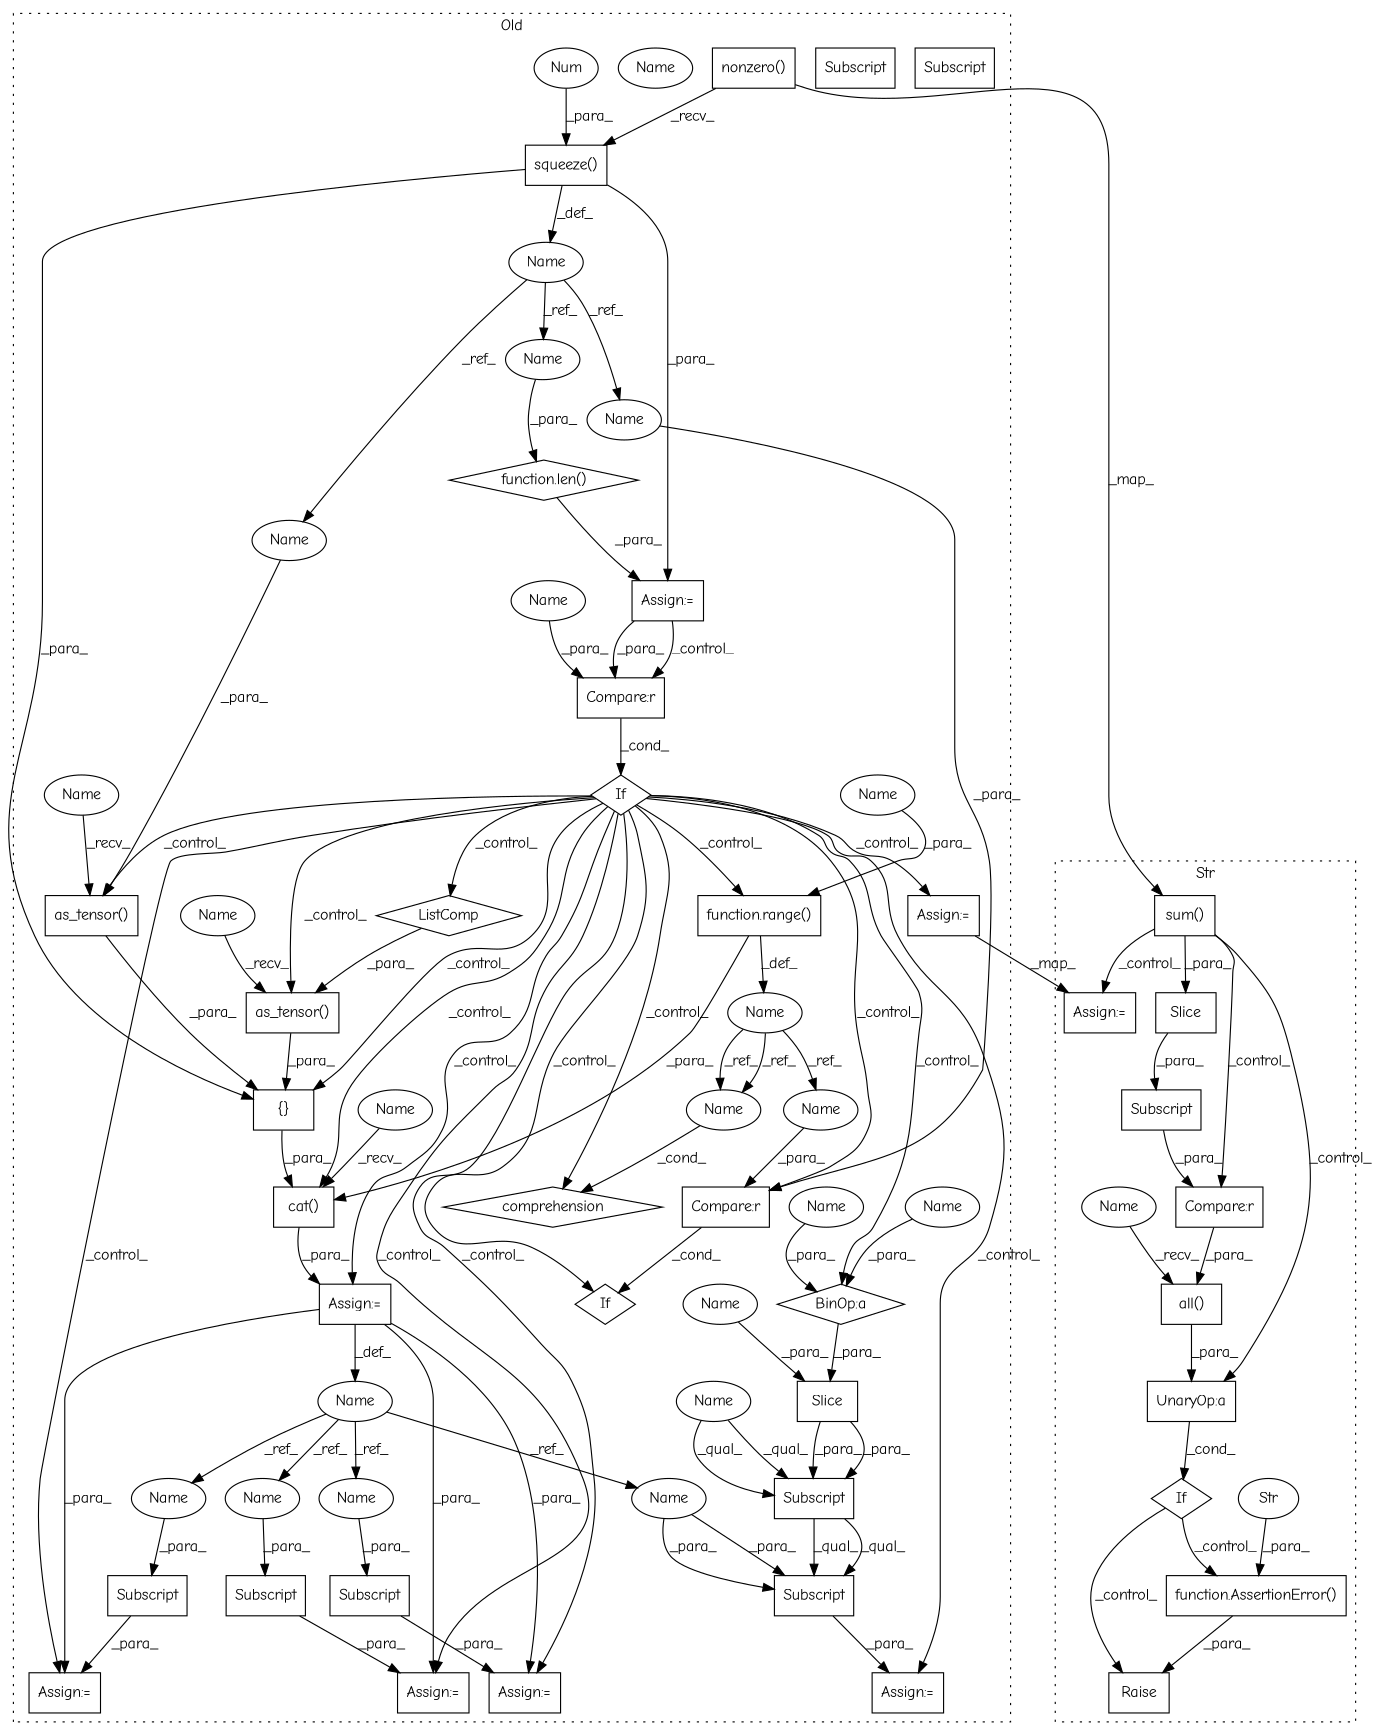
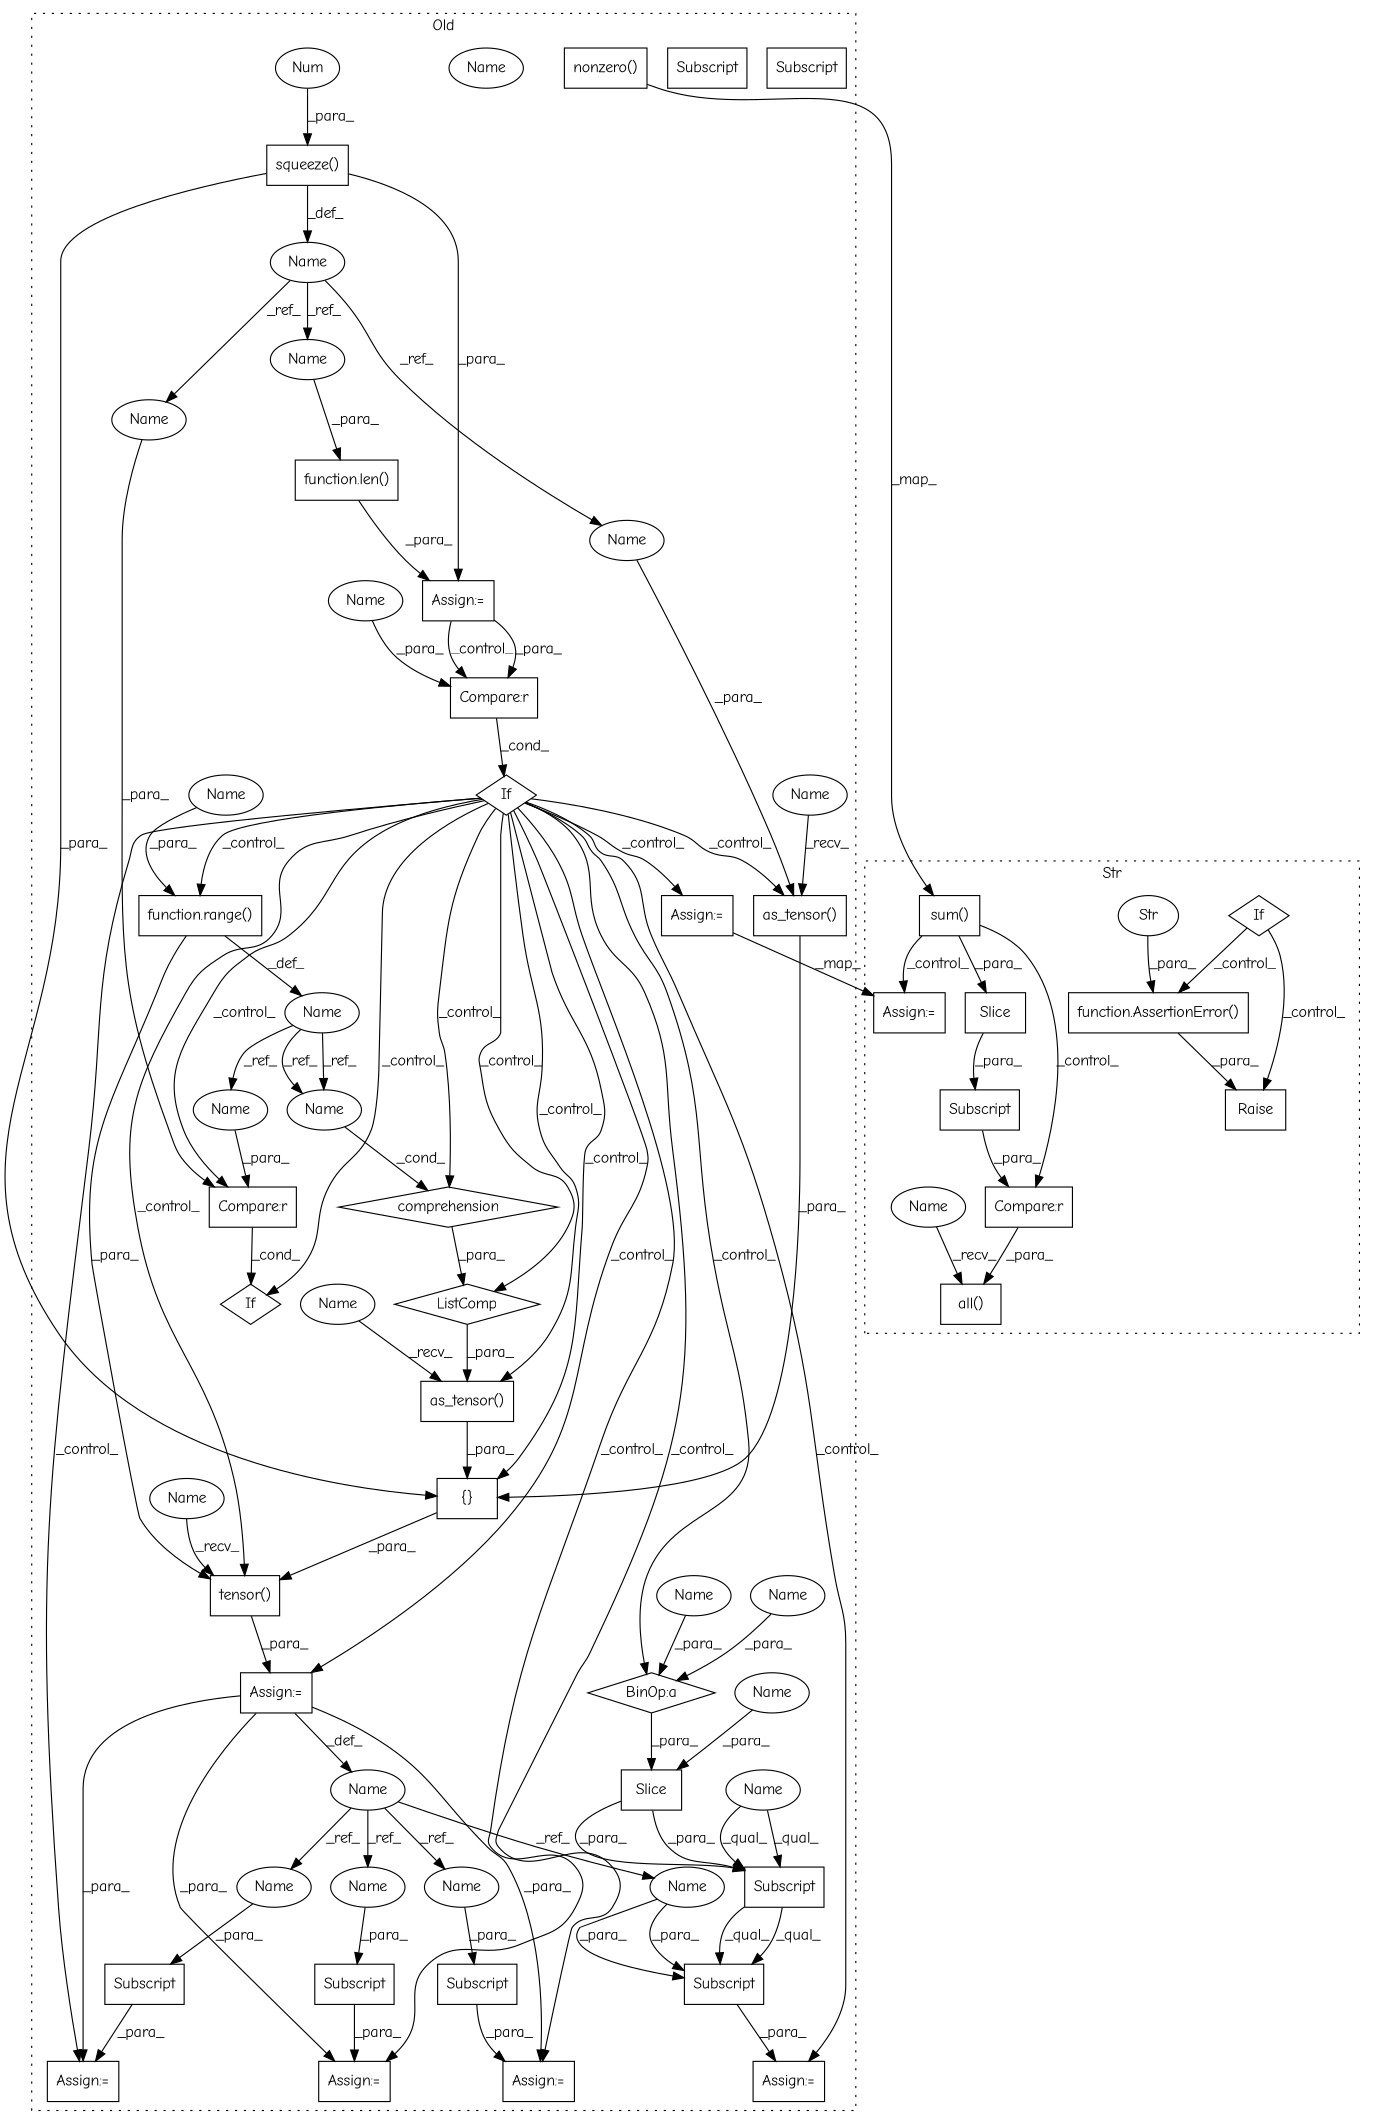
(665, 114) -> none
(544, 480) -> (347, 480)
(304, 1207) -> (245, 1596)
none -> (457, 1251)
(1191, 1401) -> none
